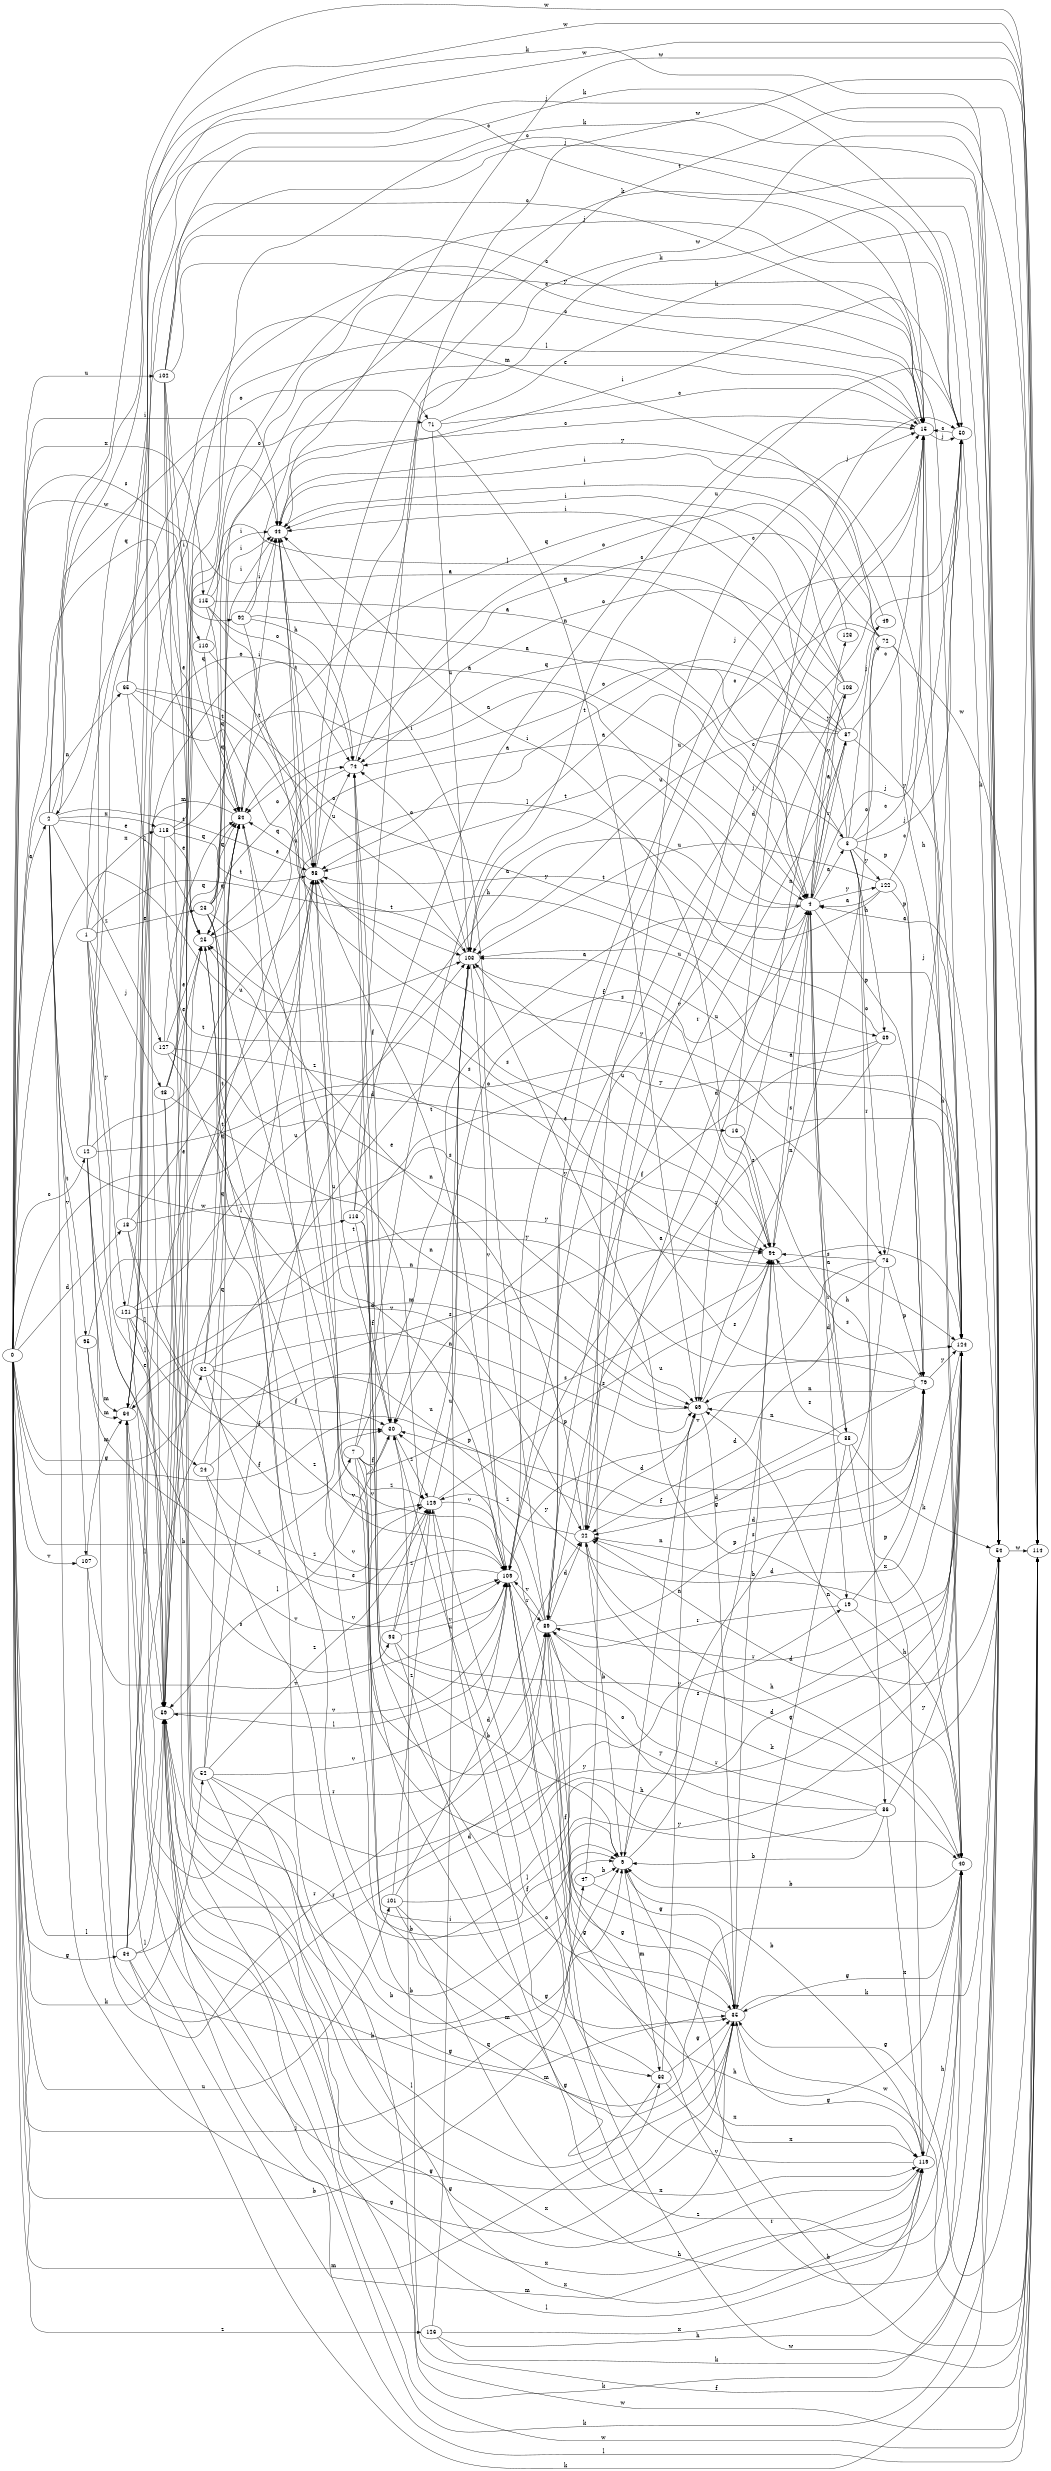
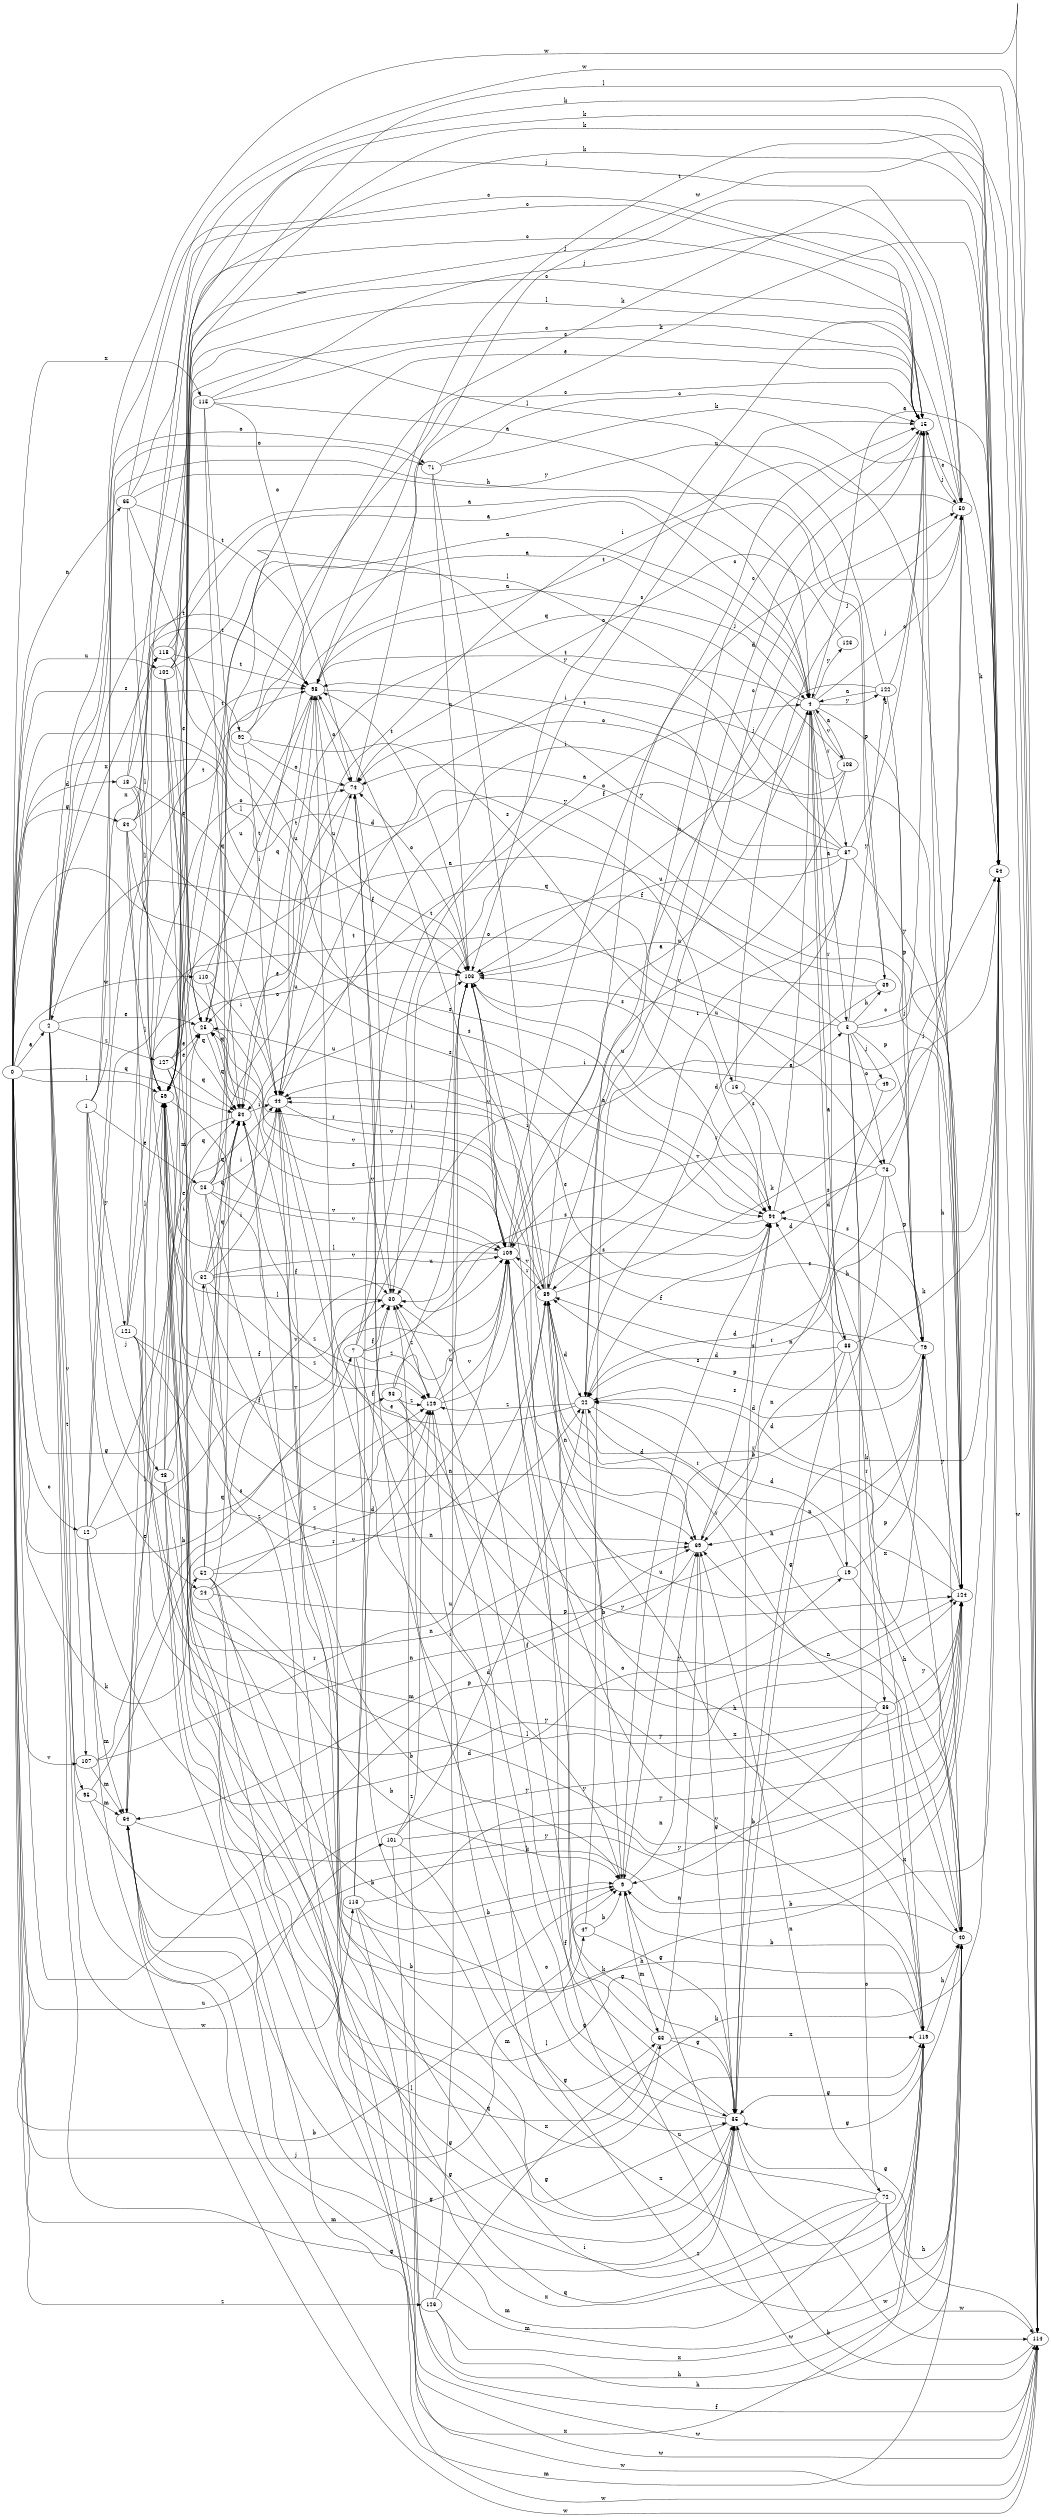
(296, 630) -> (296, 767)
(797, 1078) -> none
(778, 1534) -> (739, 1378)
